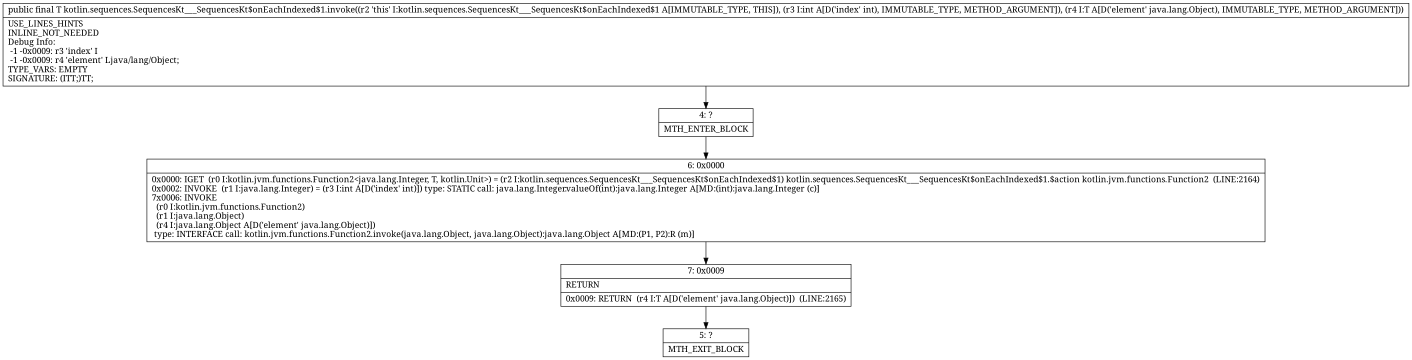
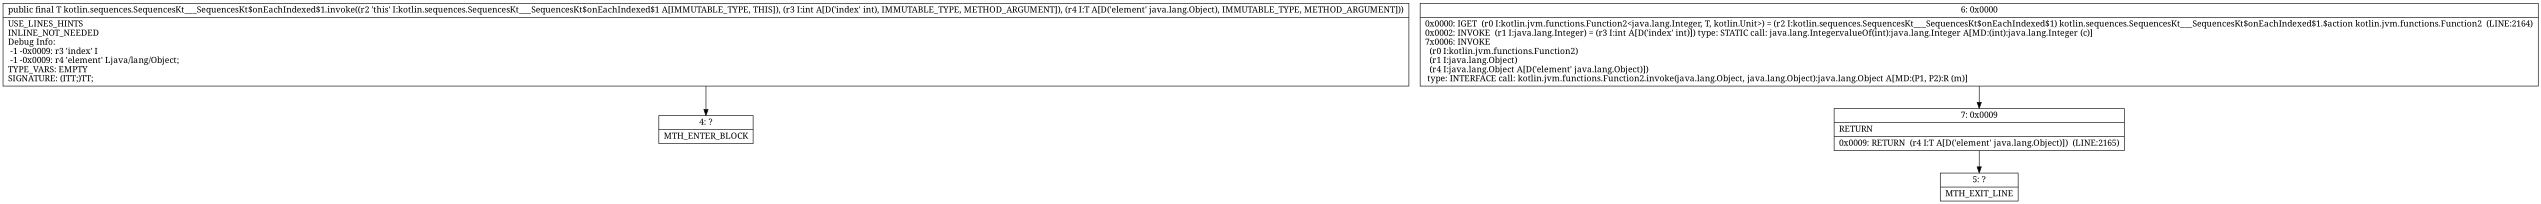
(706, 145) -> none
(706, 349) -> (1979, 194)
